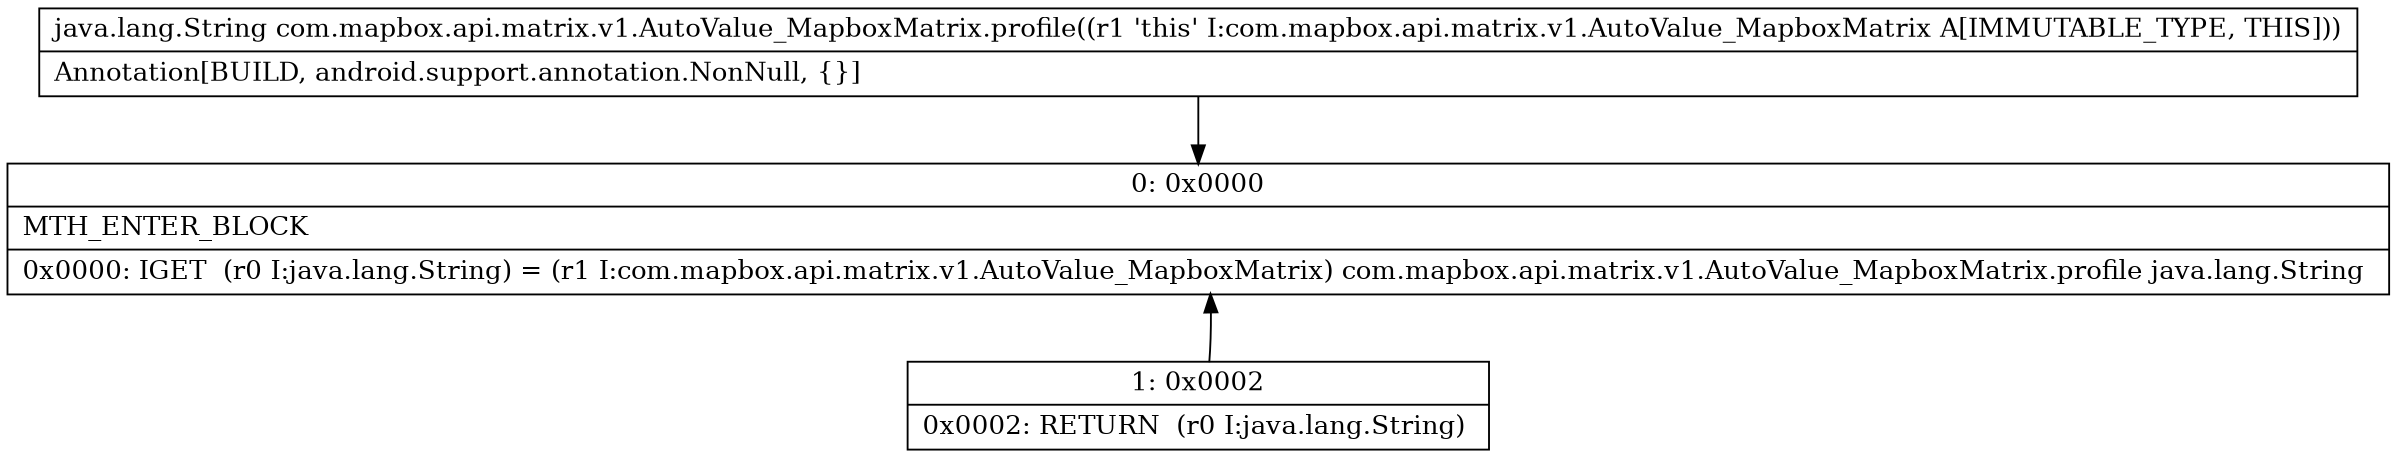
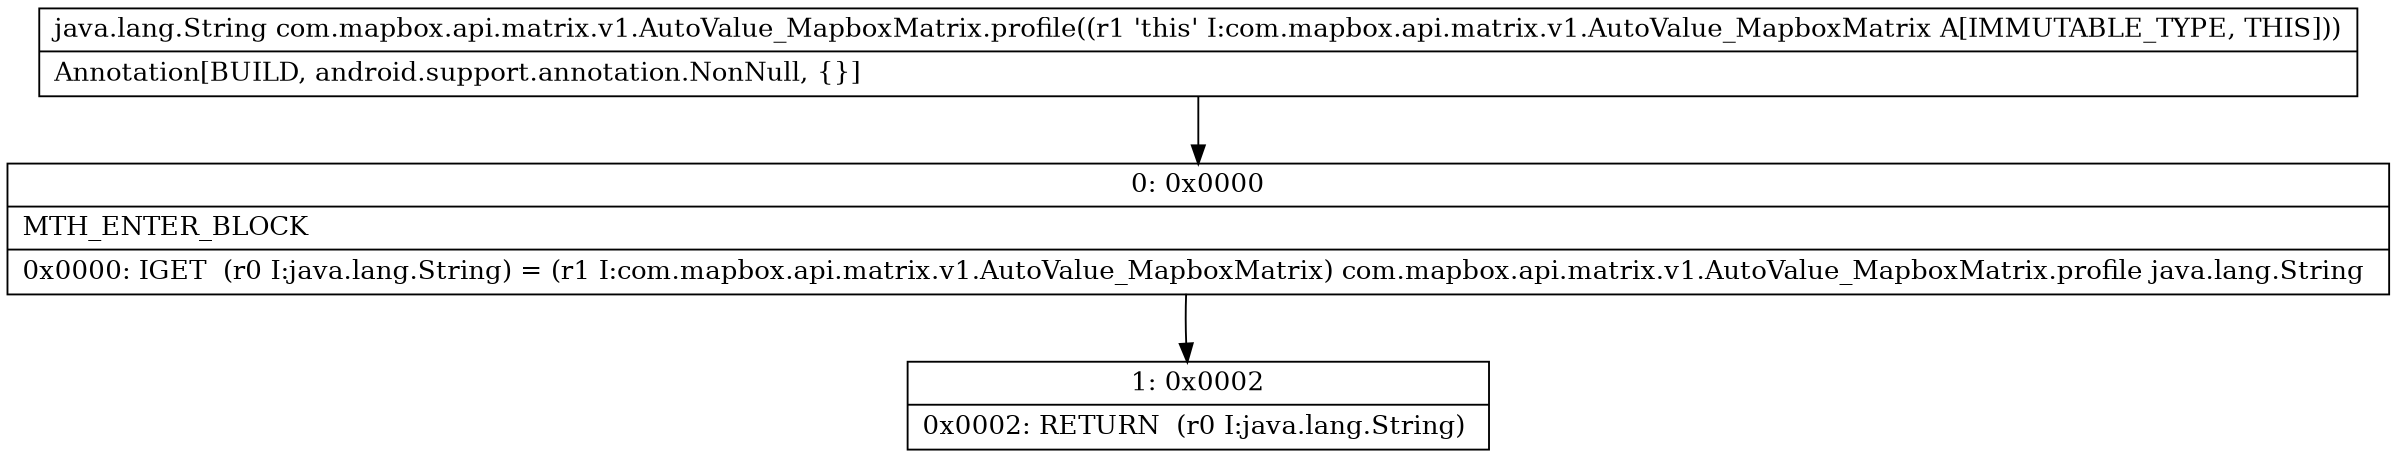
(1211, 338) -> (1186, 319)
